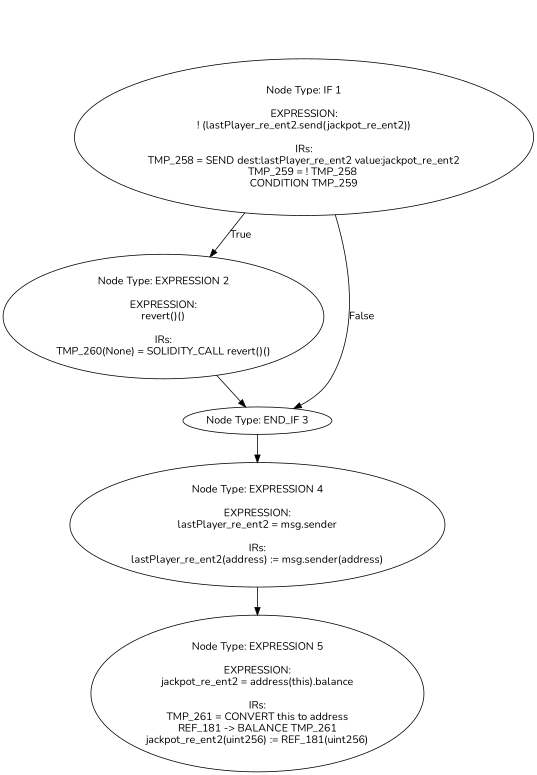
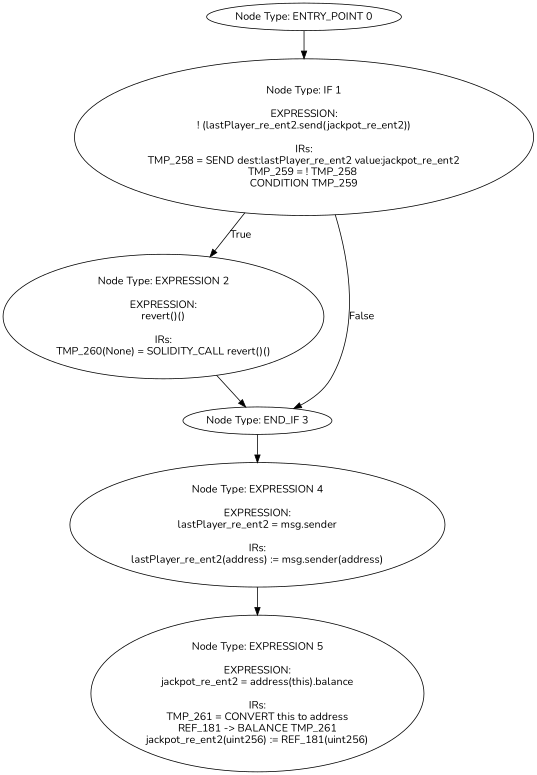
none -> (304, 17)
